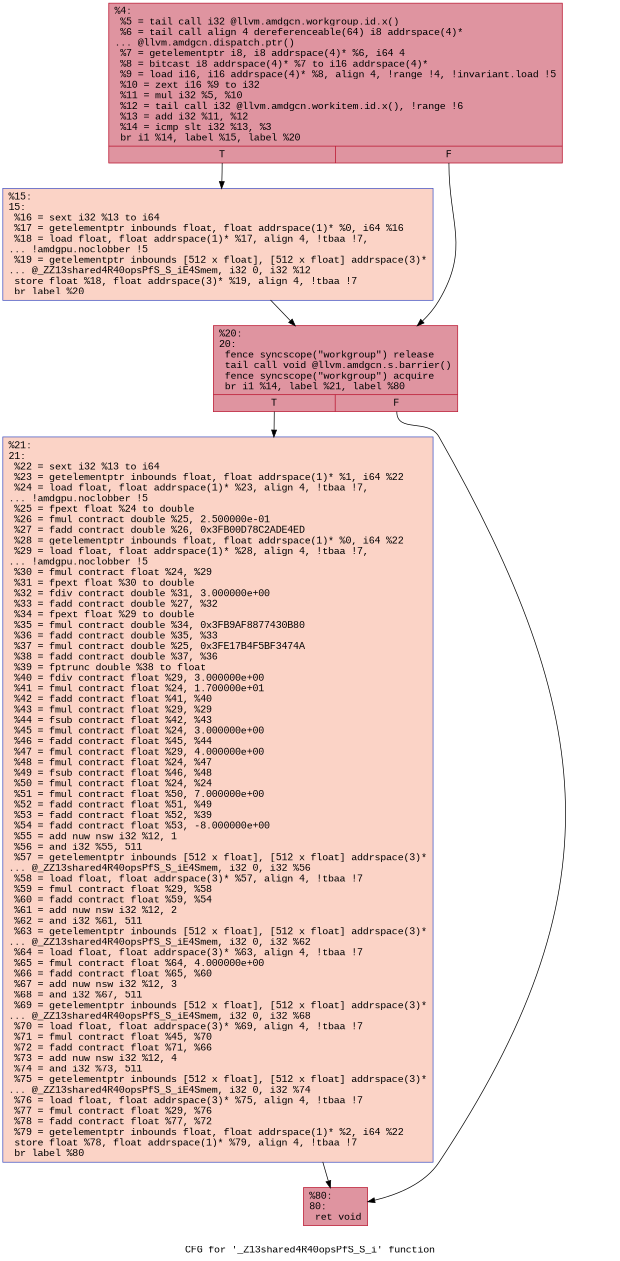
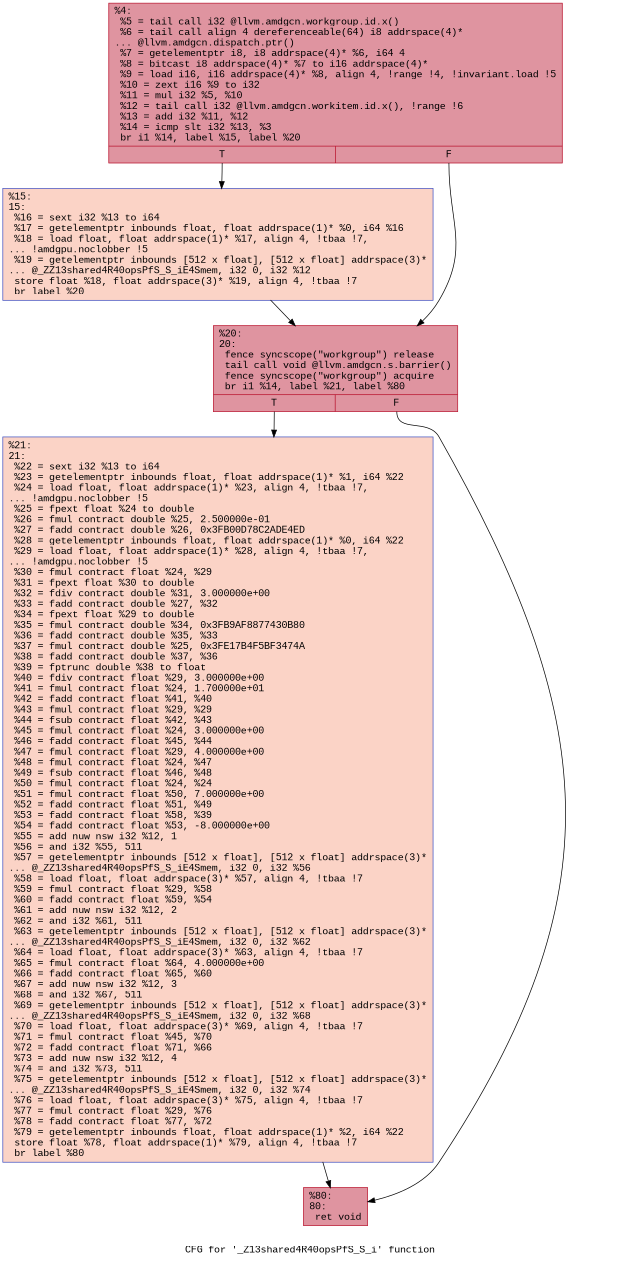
(110, 815) -> (110, 815)
